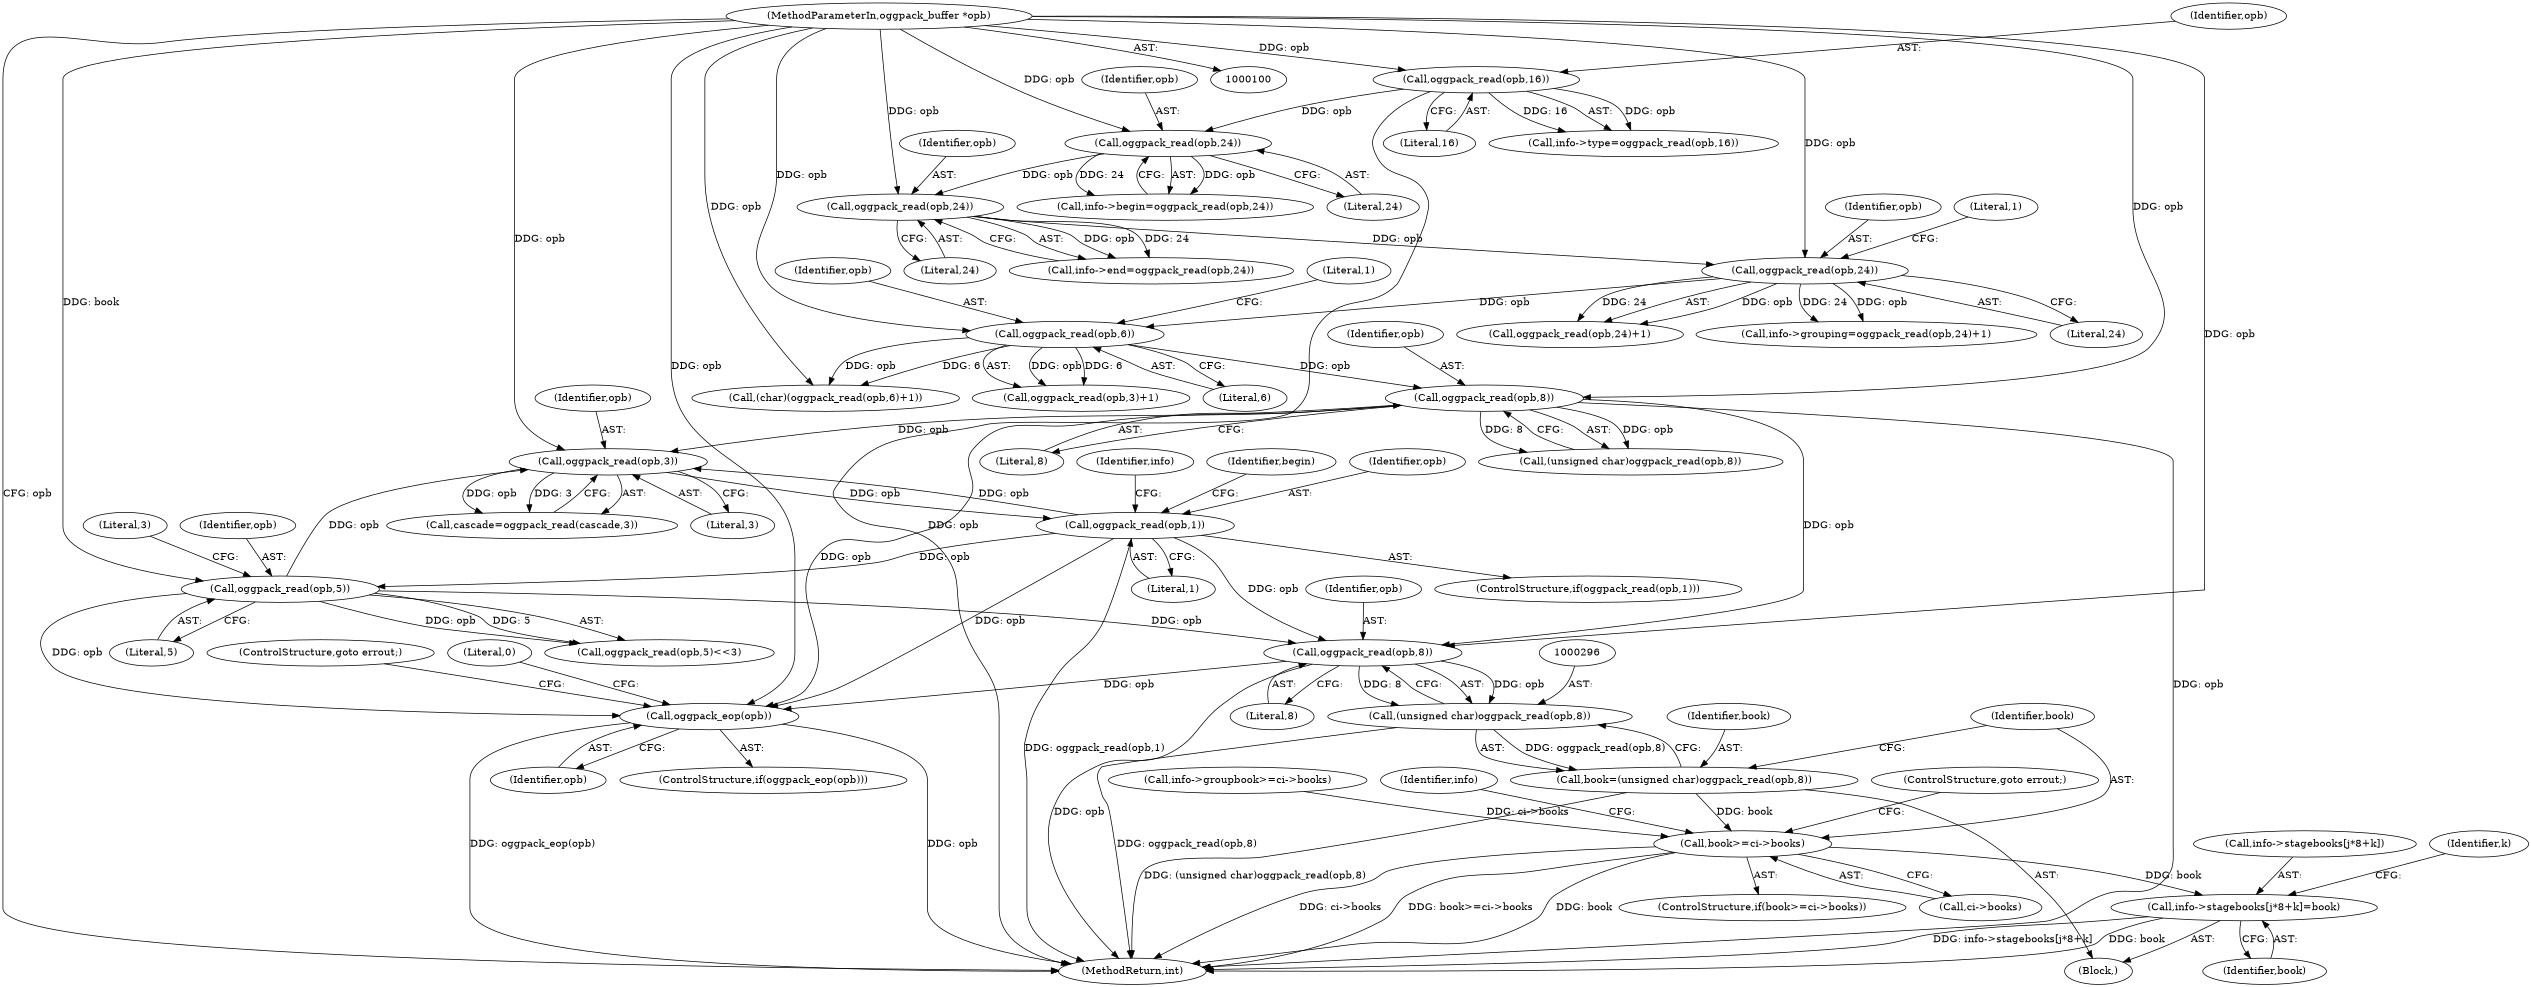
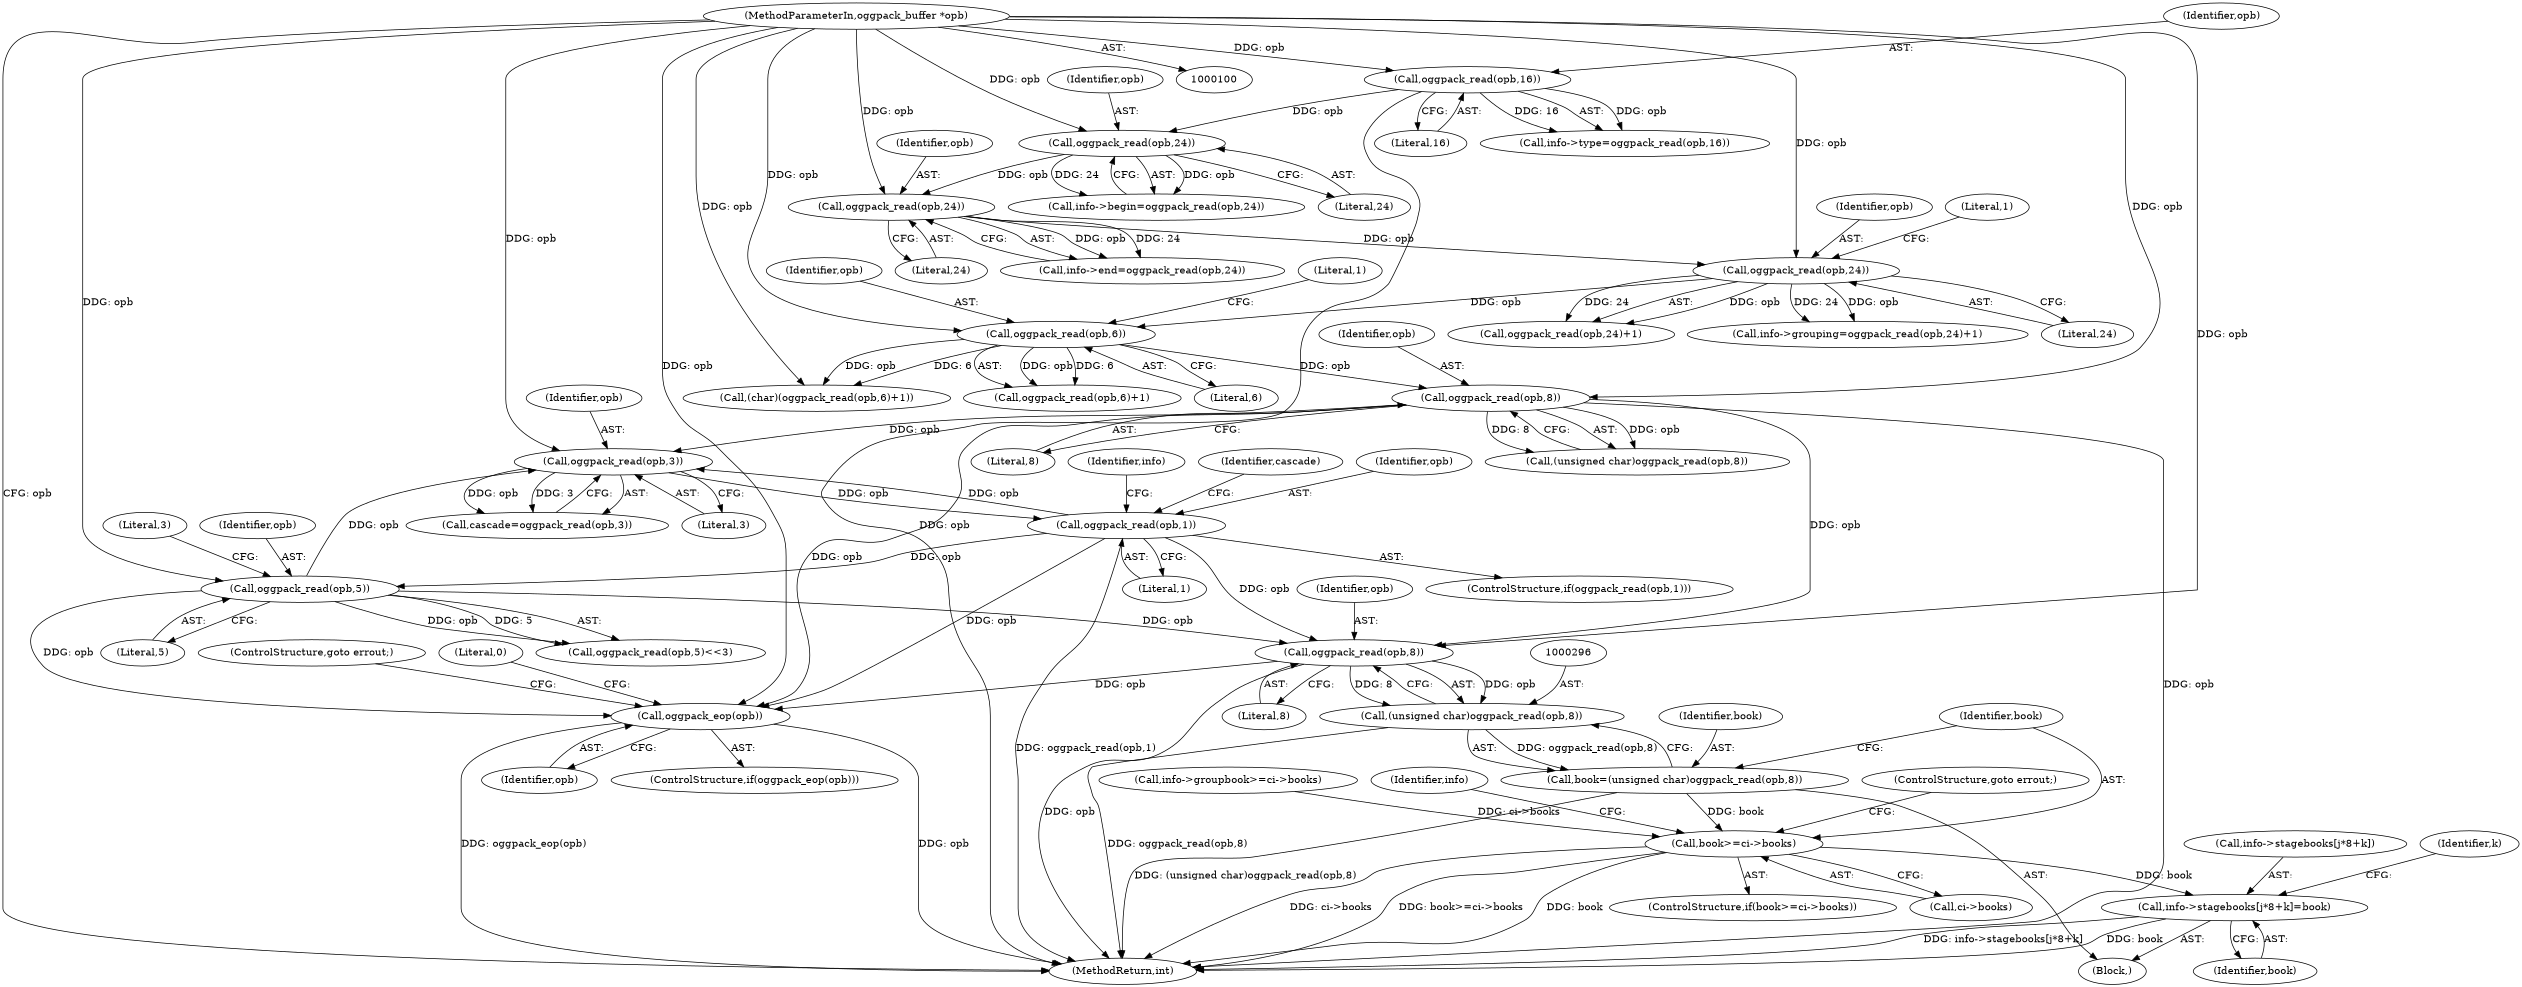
(91, 303) -> (108, 303)
(1081, 398) -> (1072, 398)
(1271, 462) -> (1271, 462)
(532, 526) -> (537, 526)
